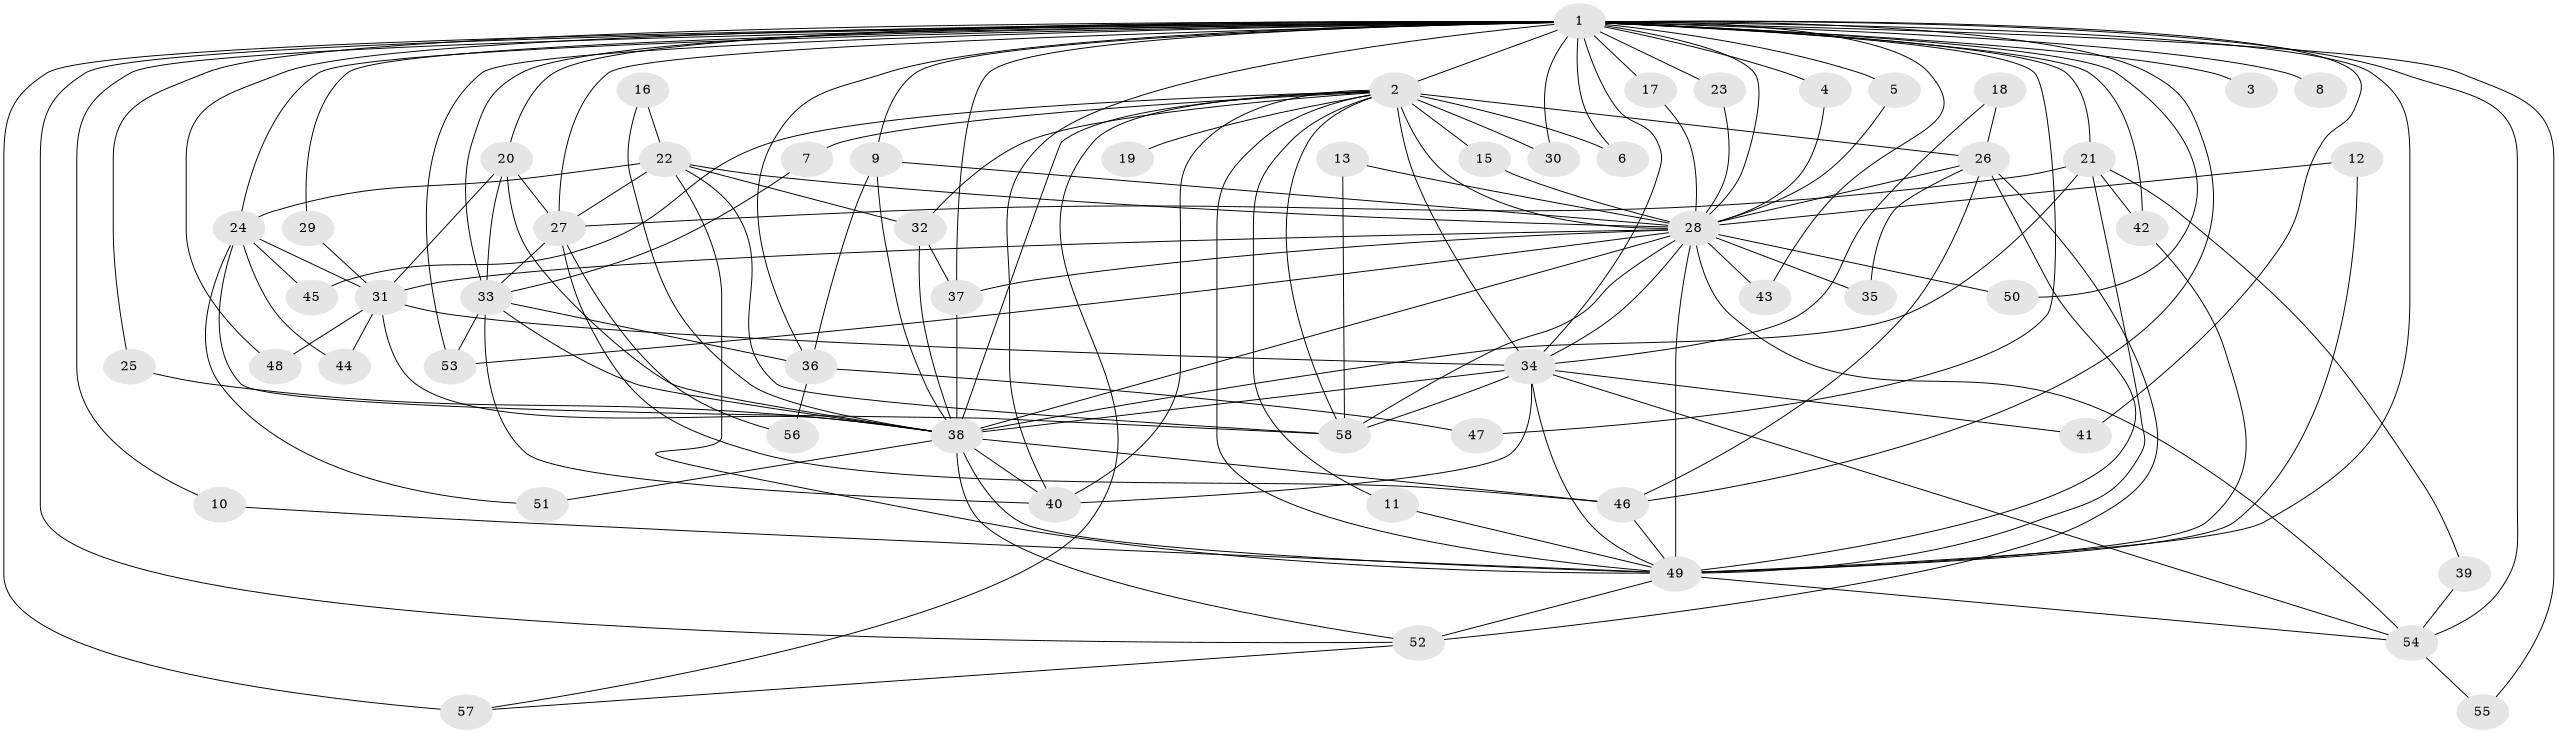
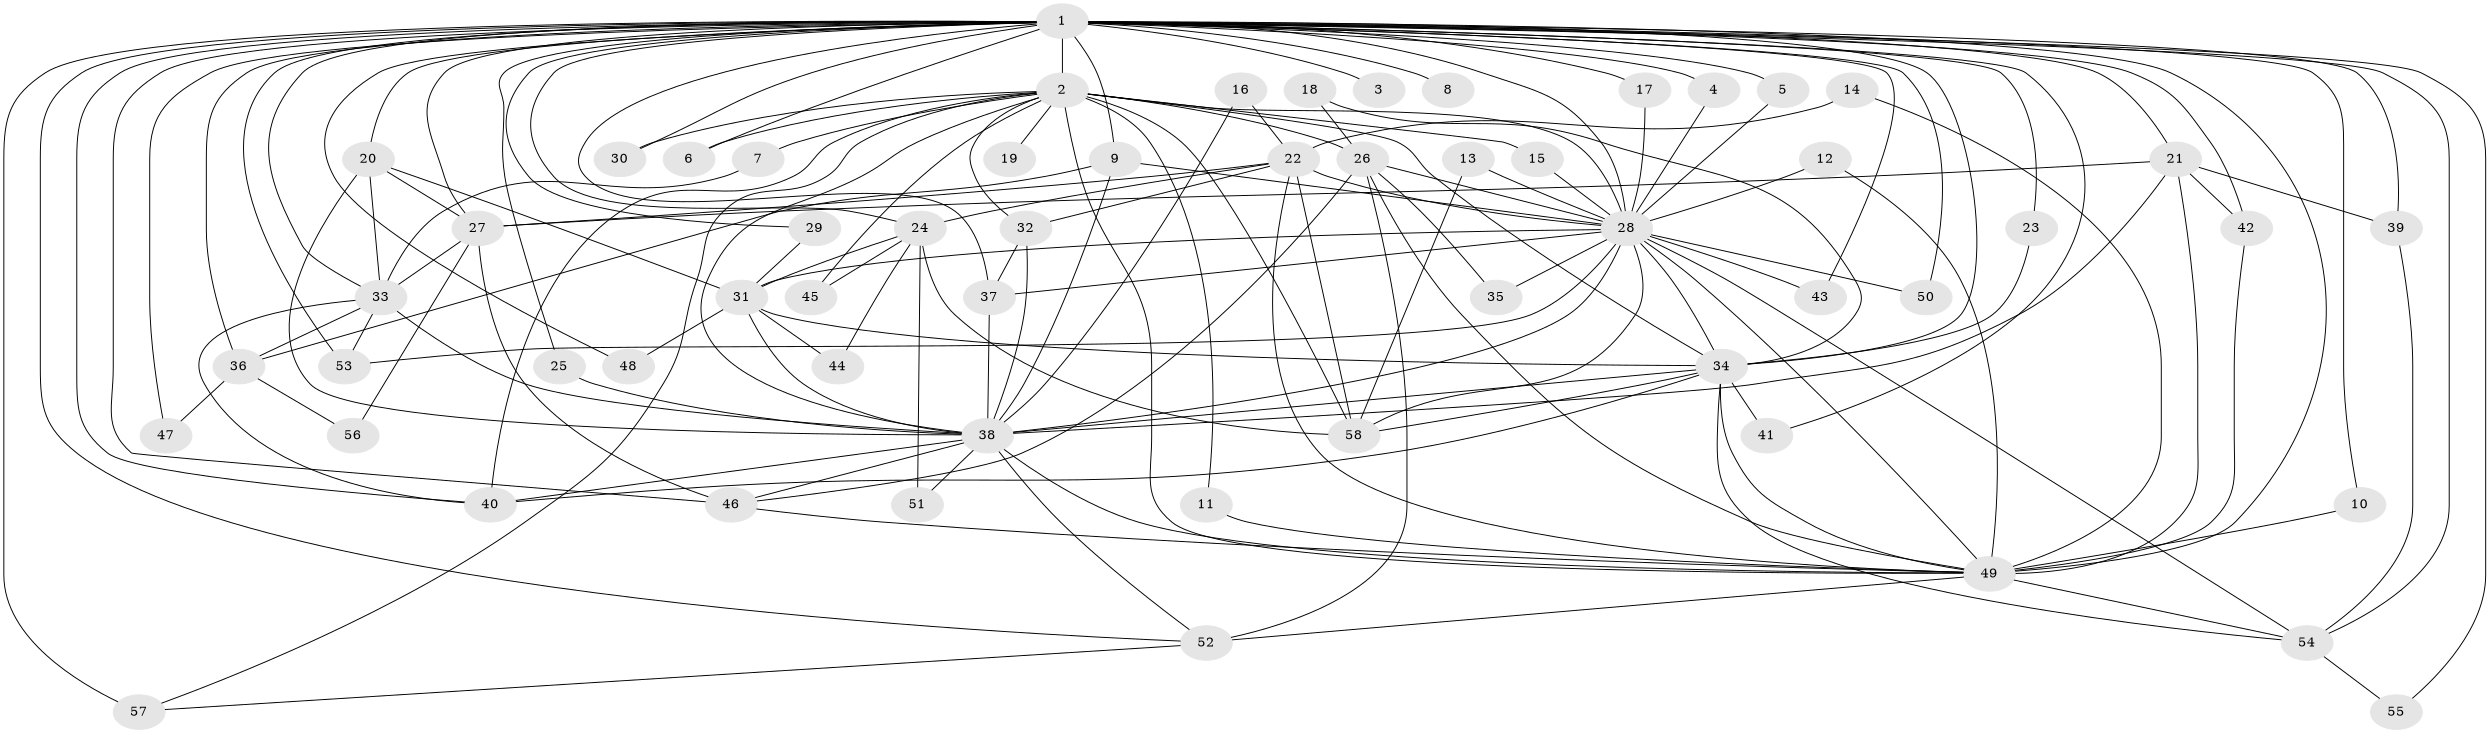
none -> (1798, 33)
none -> (1852, 90)
(1728, 163) -> (1944, 335)
